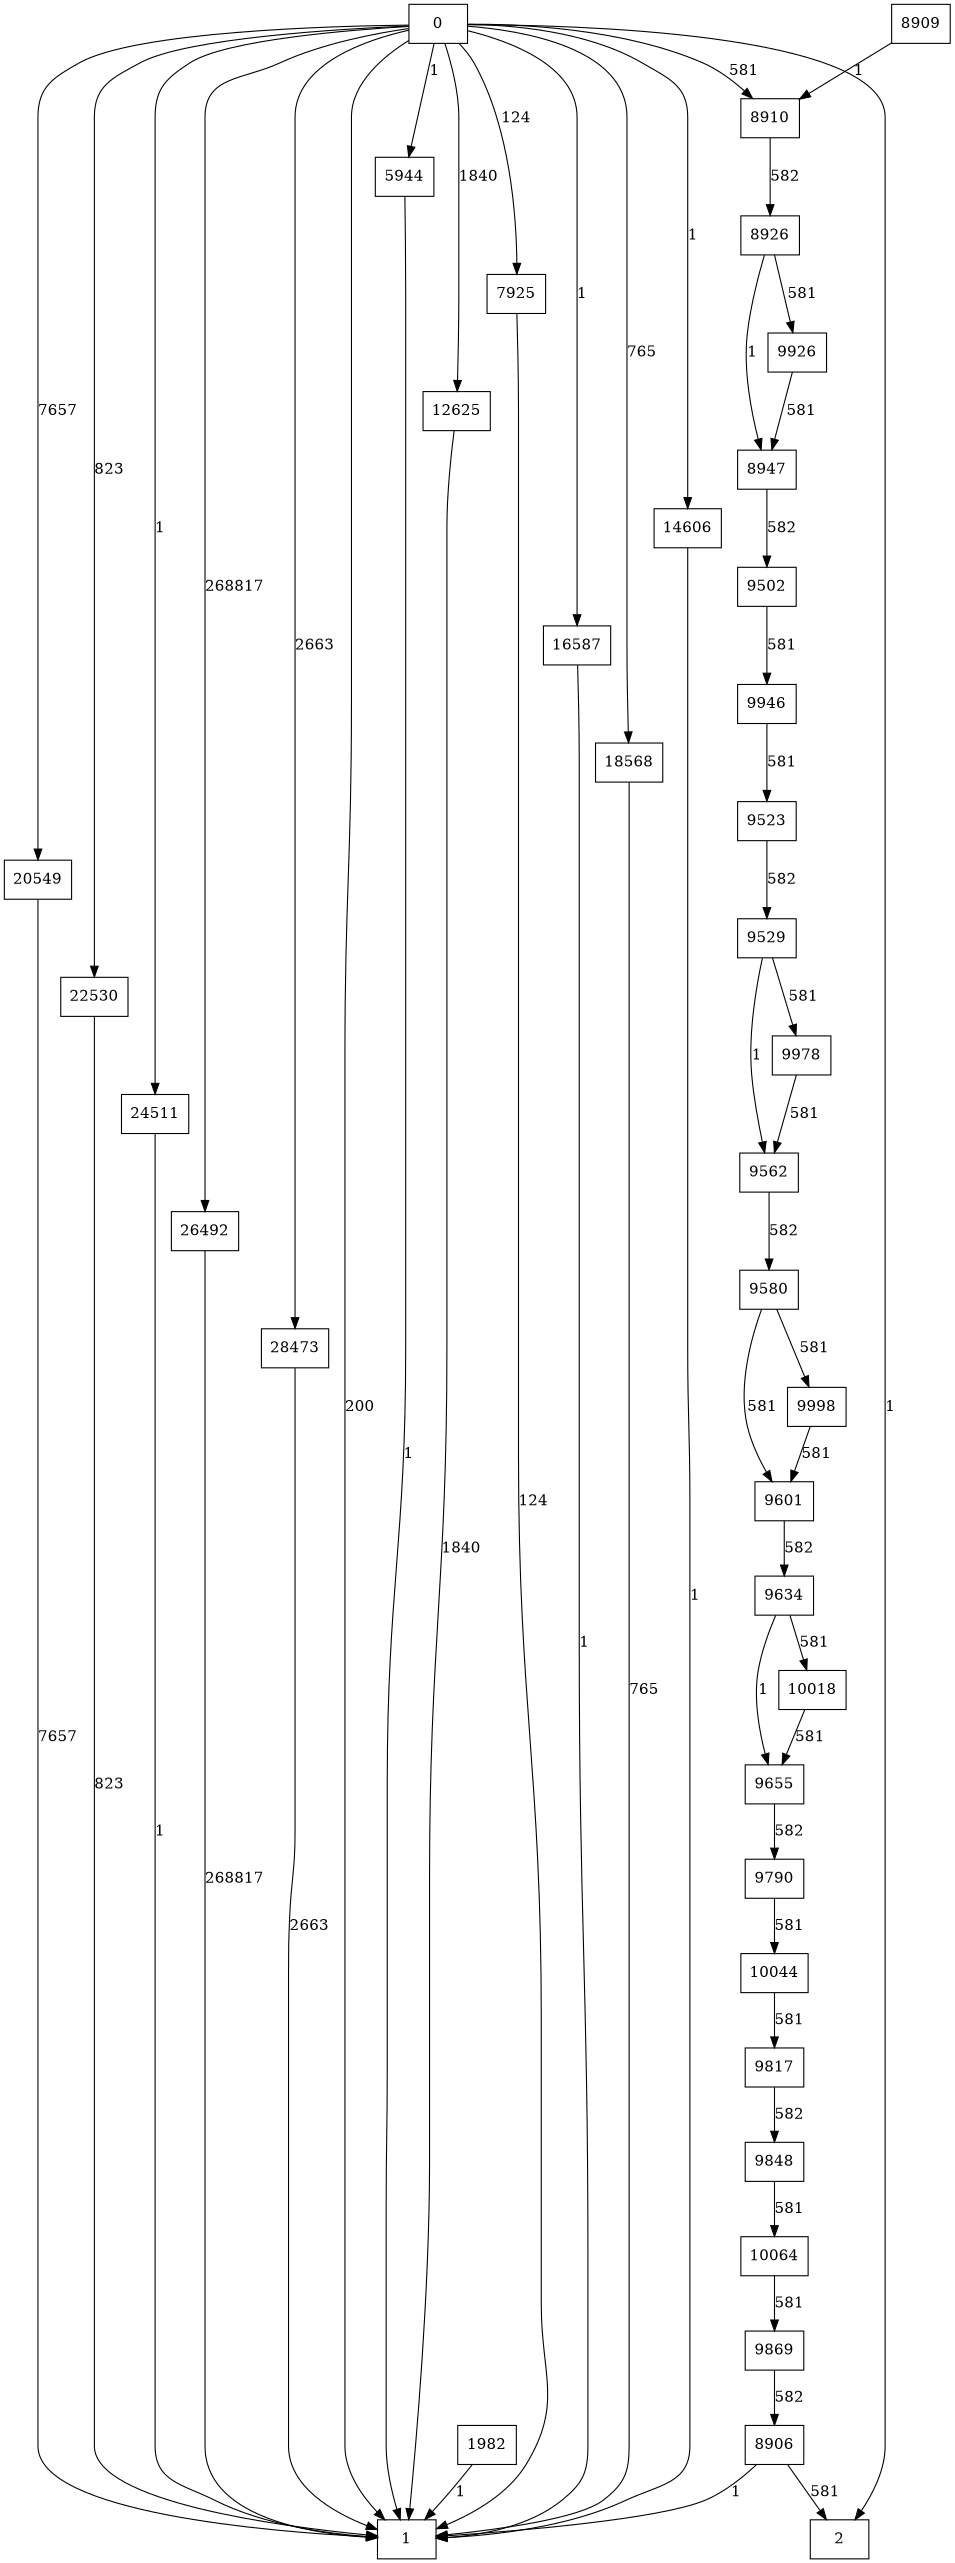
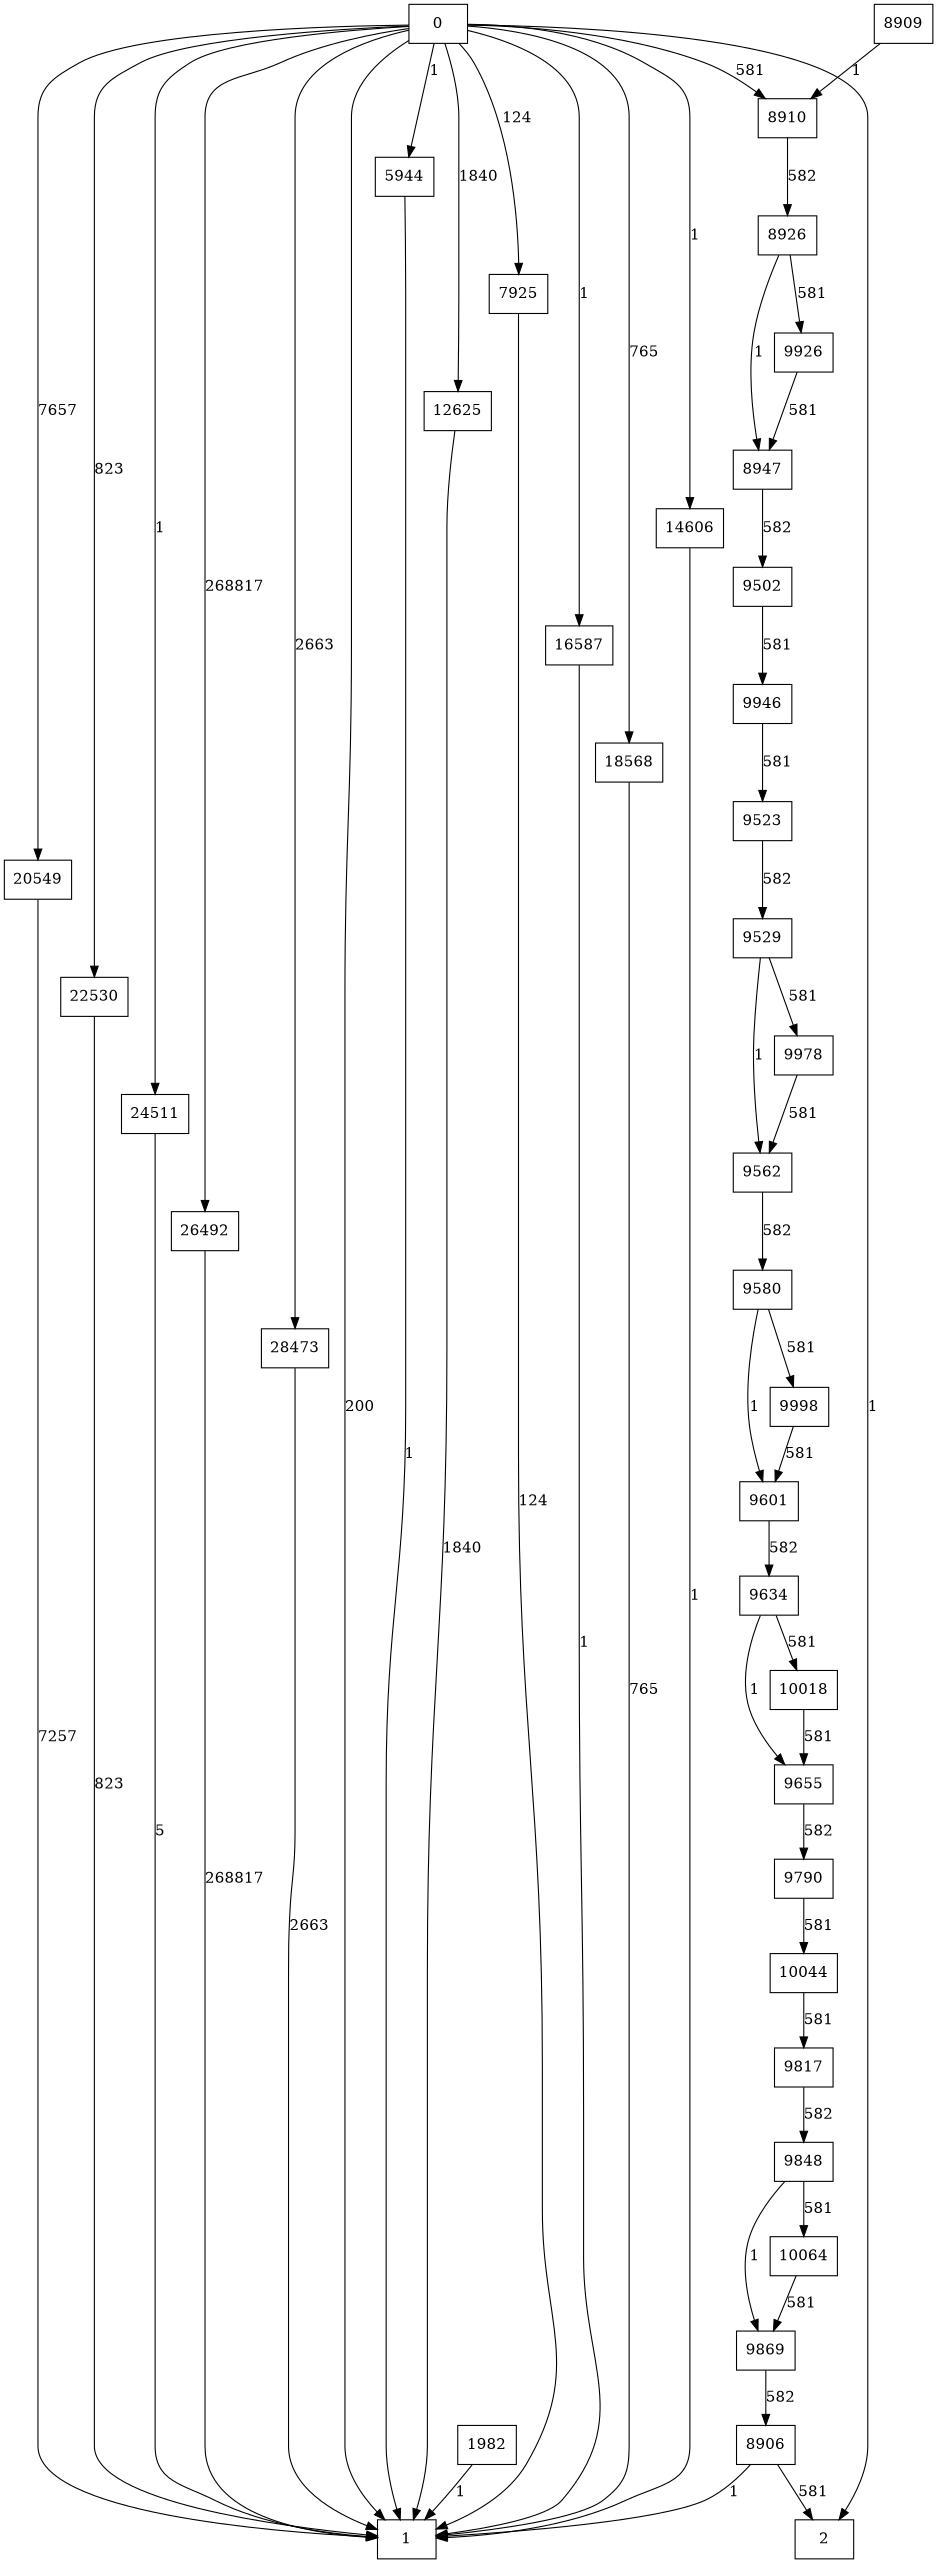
(763, 1407) -> (755, 1407)
(58, 1737) -> (58, 1737)
(161, 1832) -> (161, 1832)
none -> (747, 2246)
